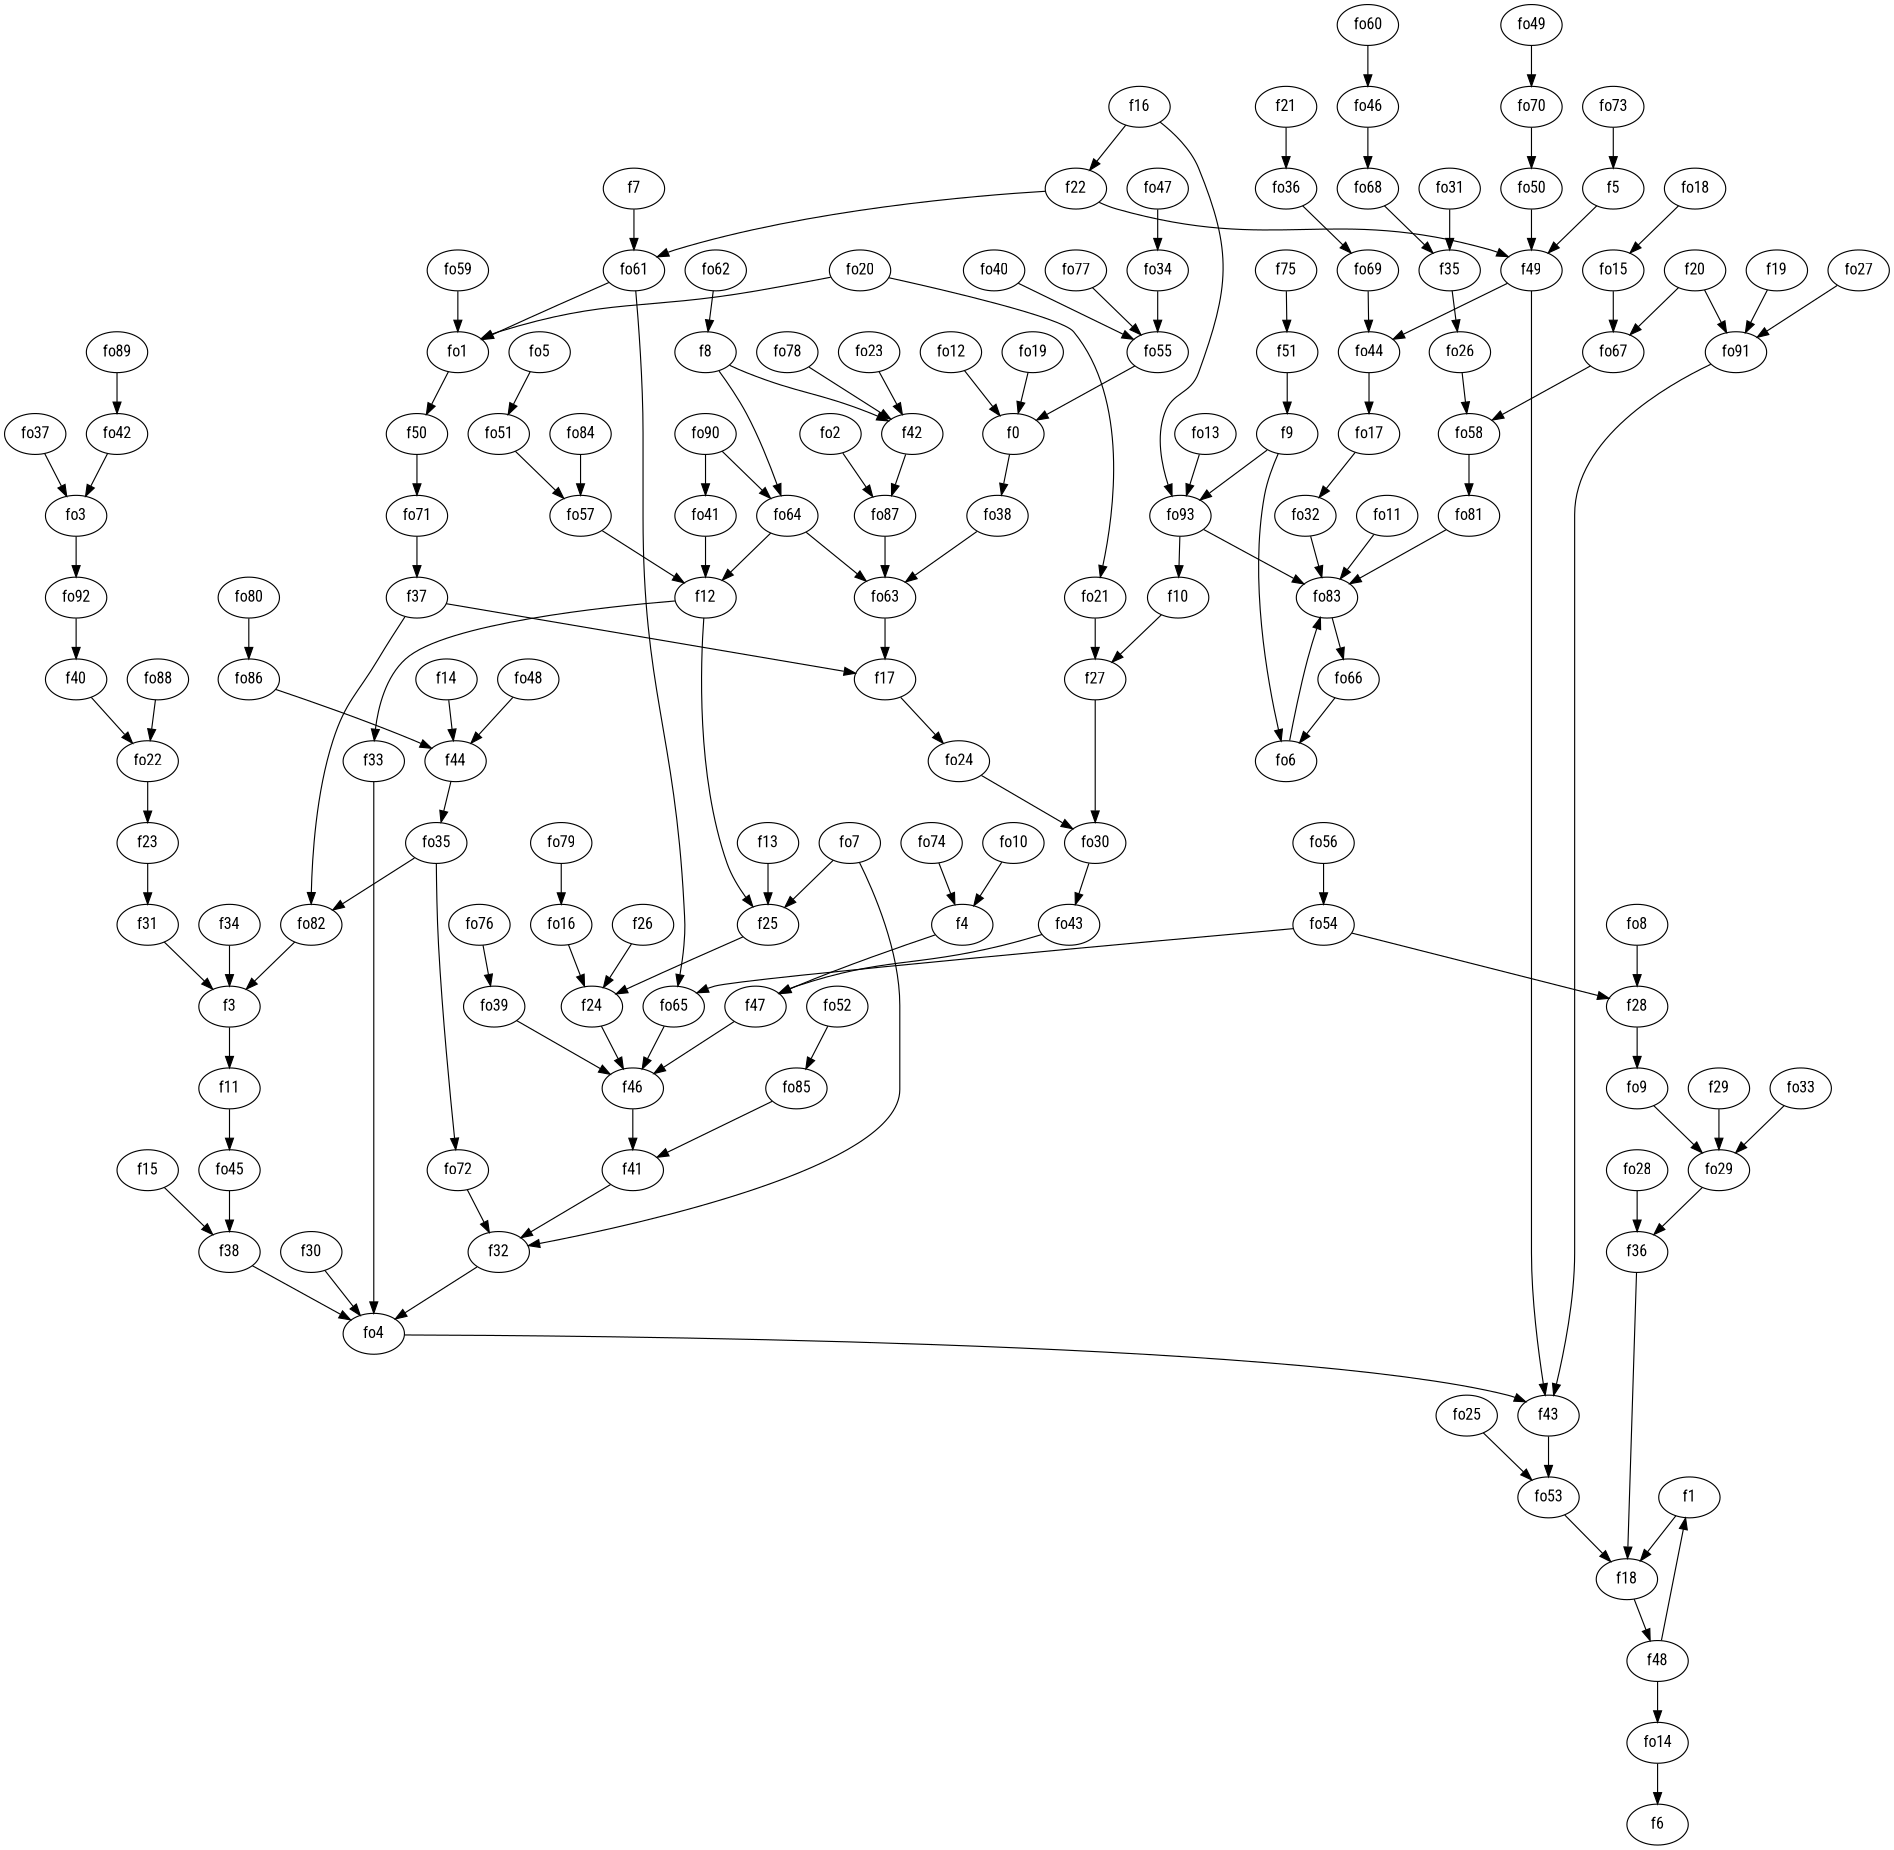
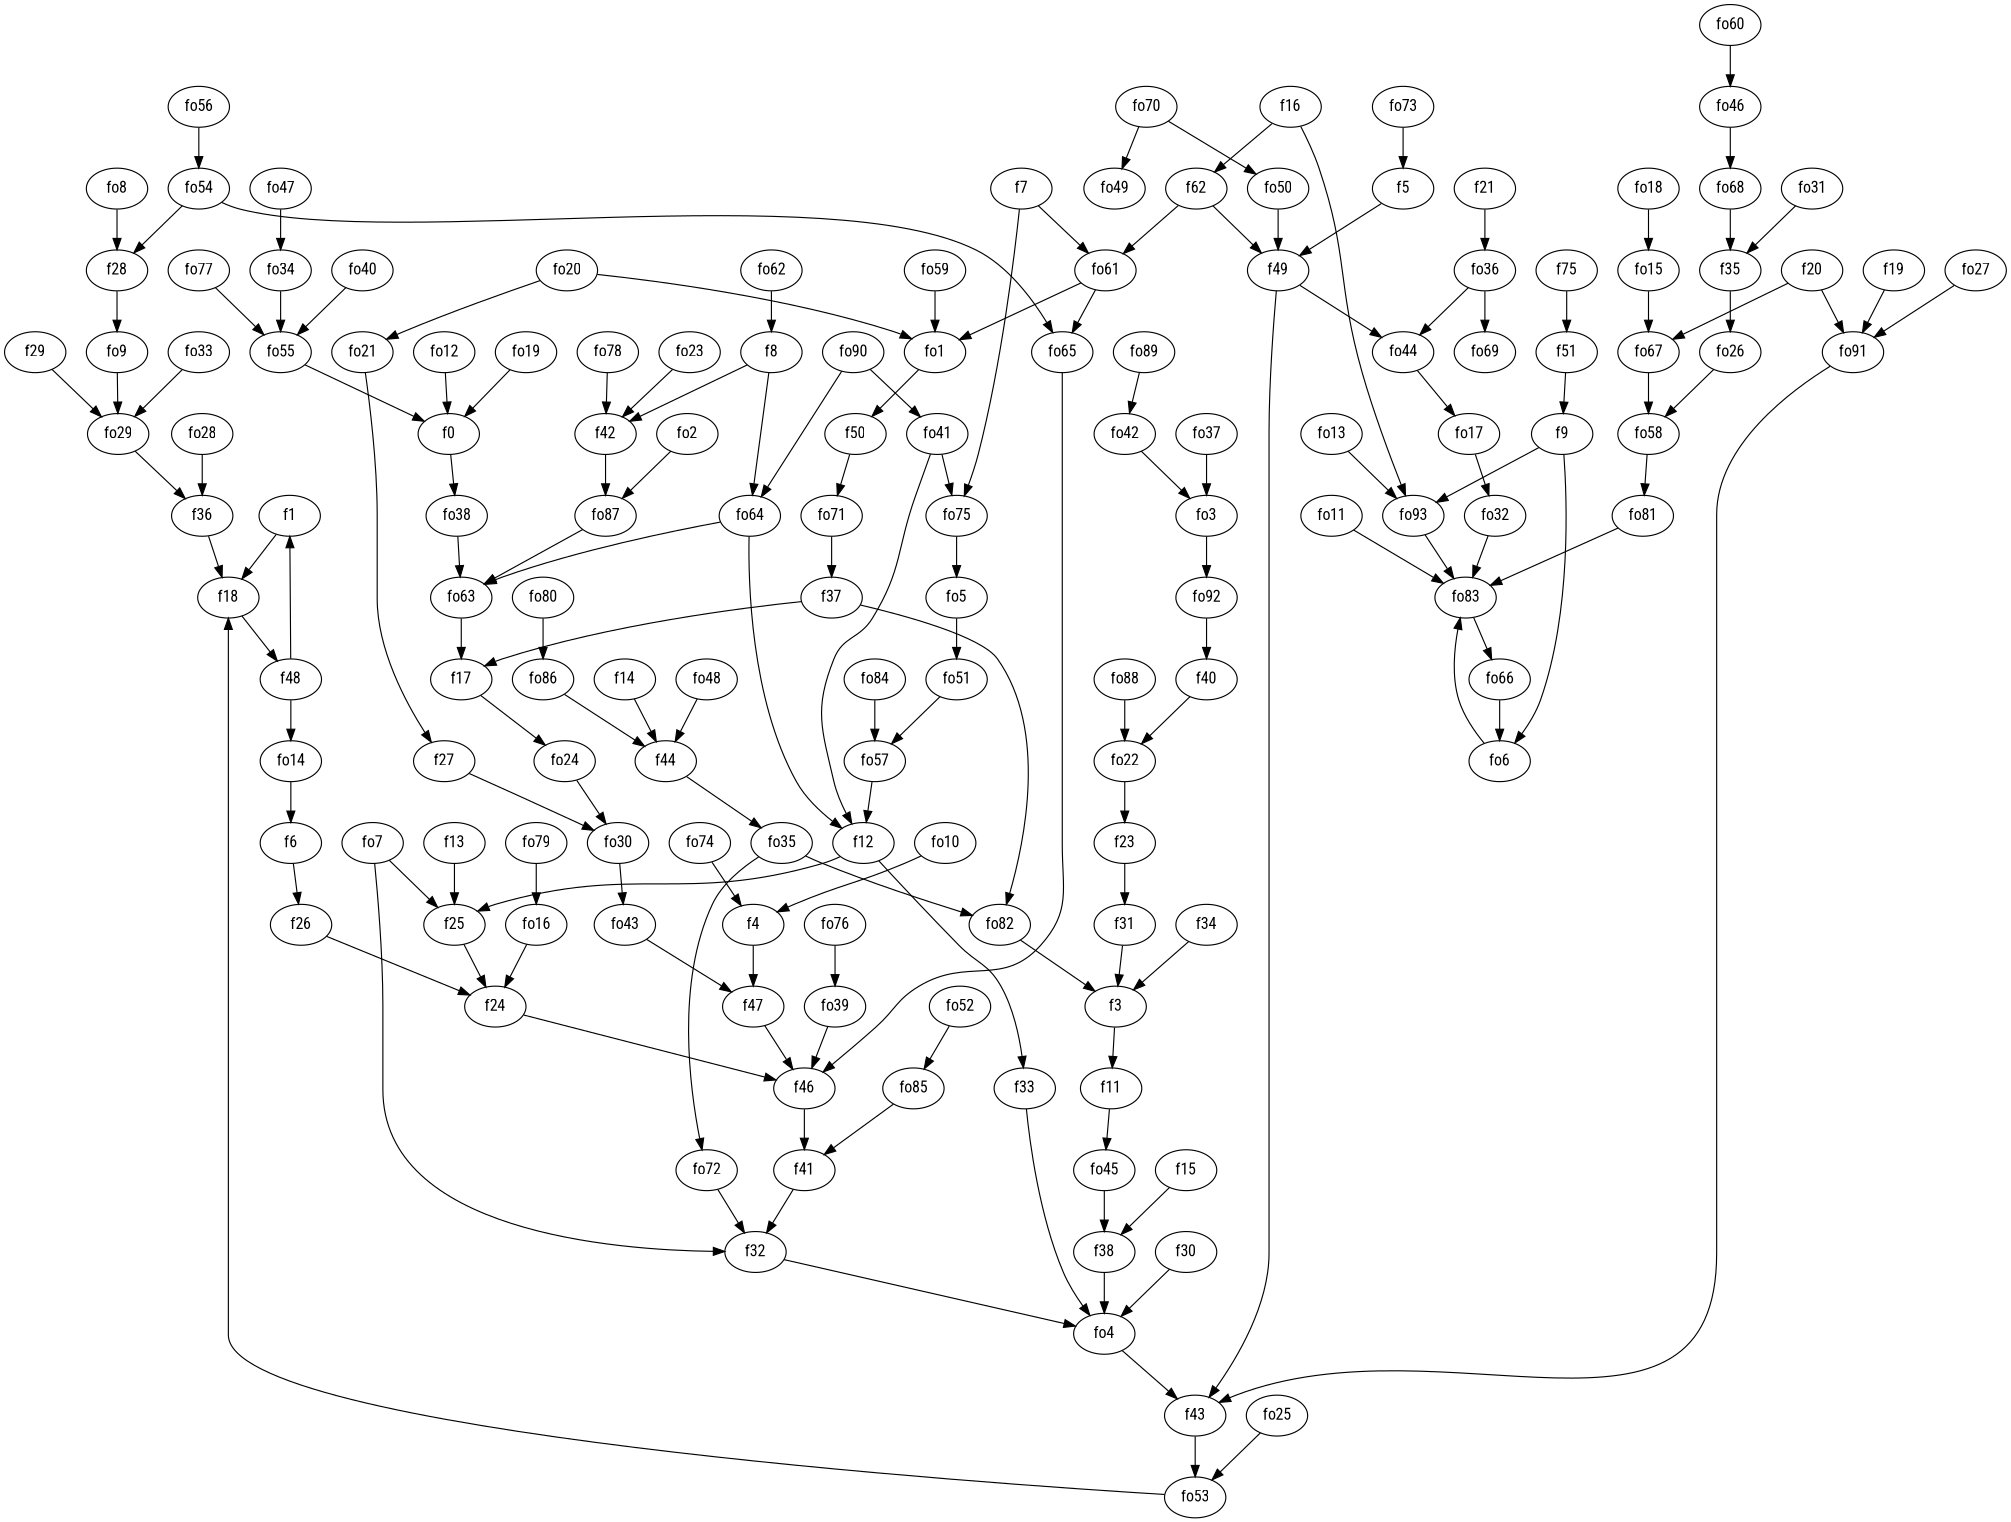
(1531, 60) -> (1133, 142)
(1076, 189) -> (1196, 189)
(1368, 306) -> (1448, 307)
none -> (957, 516)
(1178, 598) -> none
none -> (295, 878)
